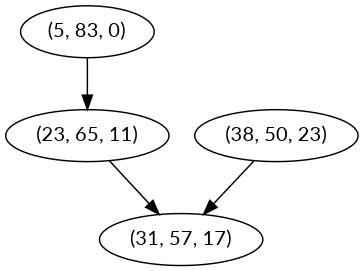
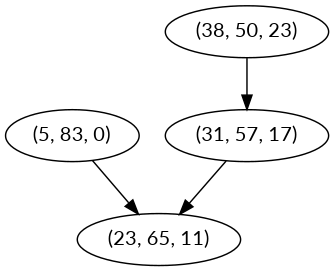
(129, 182) -> (208, 182)
